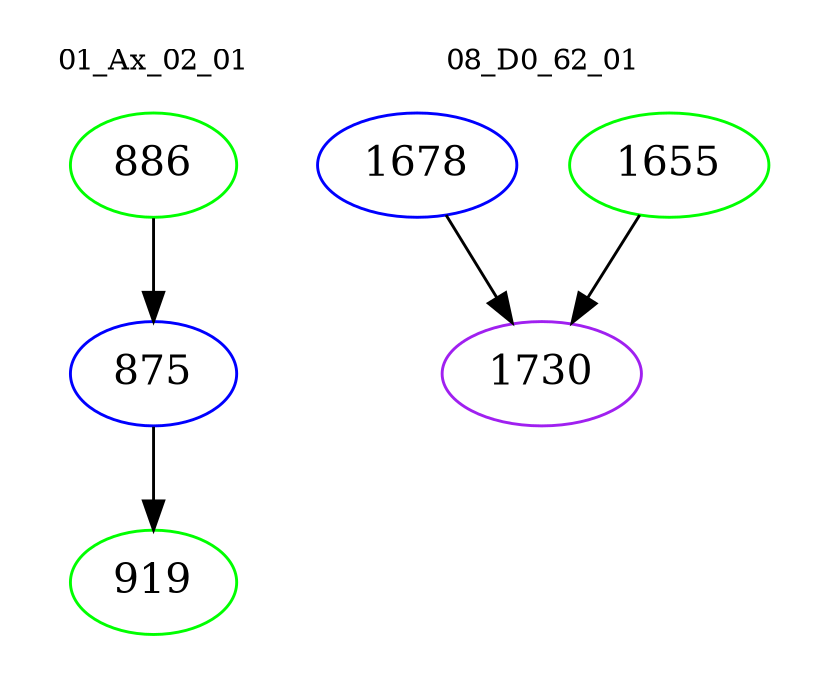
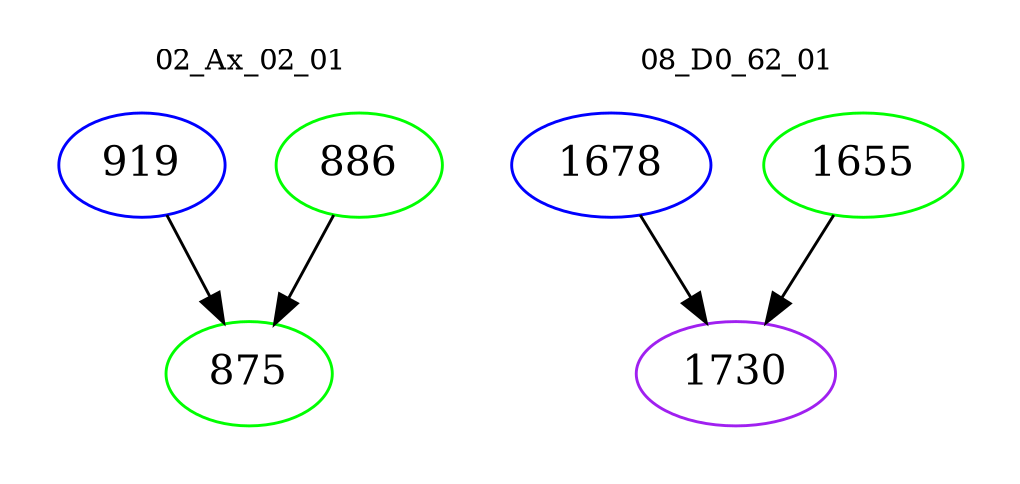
(154, 62) -> (251, 62)
(154, 374) -> (249, 374)
(154, 464) -> (188, 256)
(154, 582) -> (142, 165)
